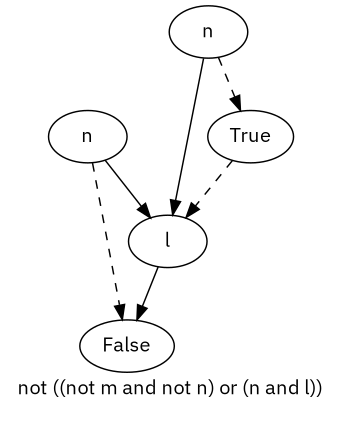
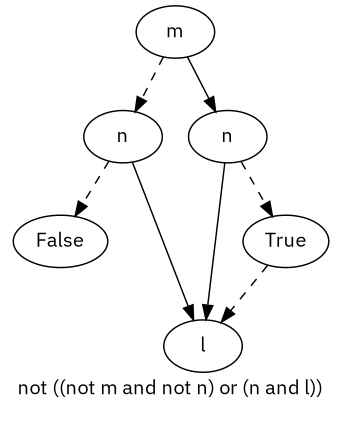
none -> (175, 32)
(150, 287) -> none
